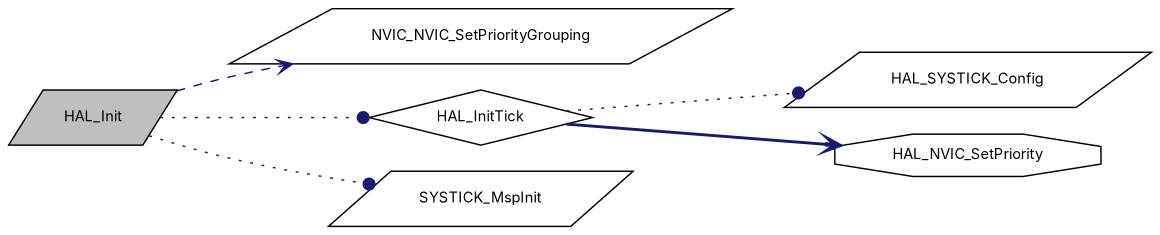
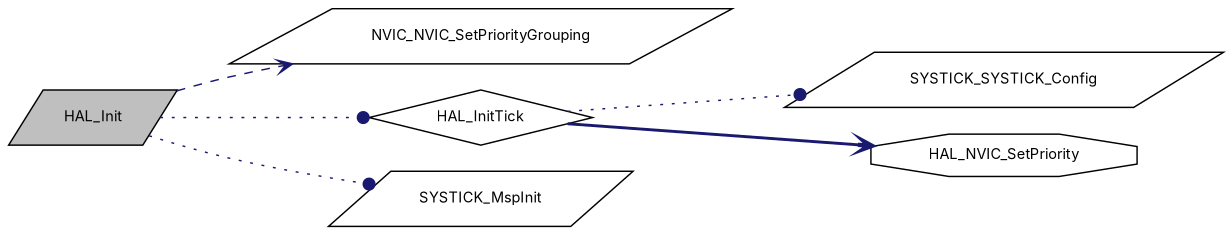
(968, 80) -> (1004, 80)
